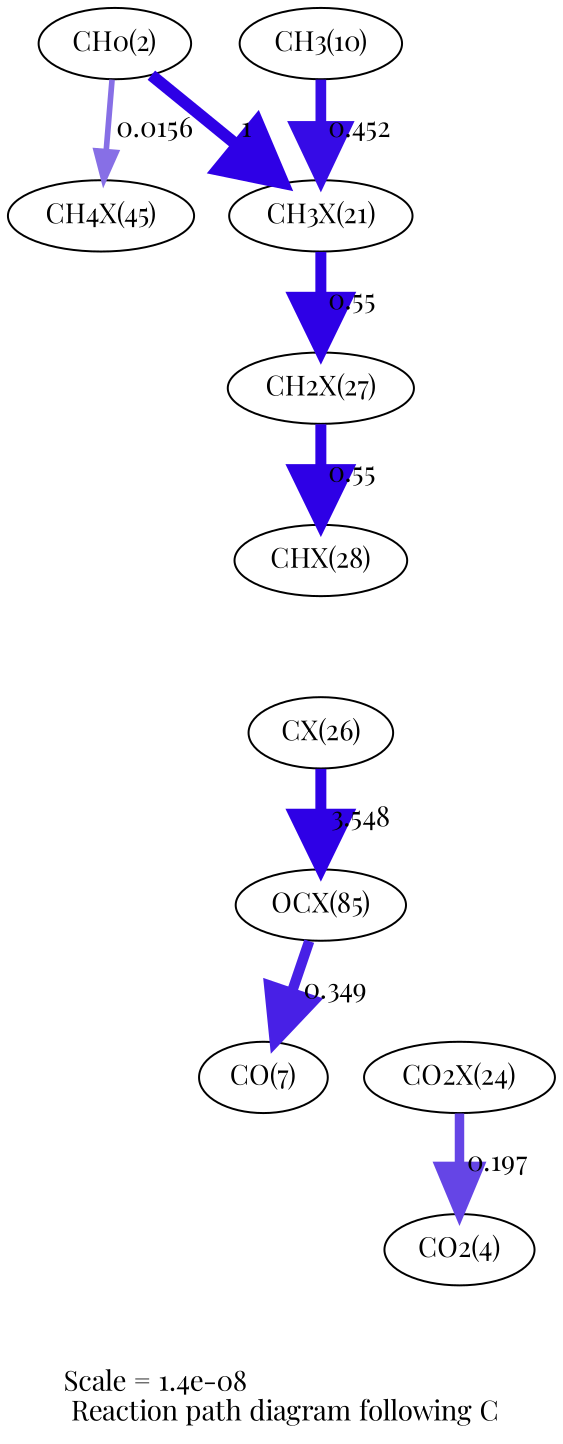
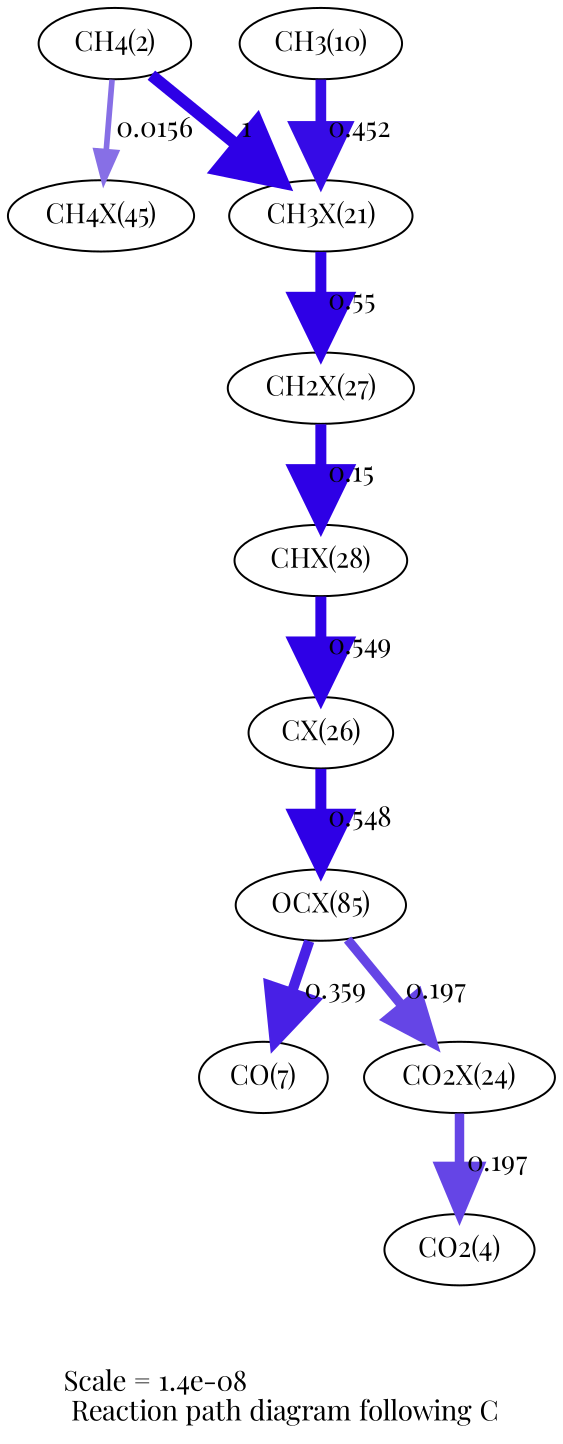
(115, 44) -> (115, 44)
(349, 474) -> (349, 474)
none -> (321, 619)
(357, 819) -> (357, 819)
none -> (375, 973)
(333, 991) -> (333, 991)
